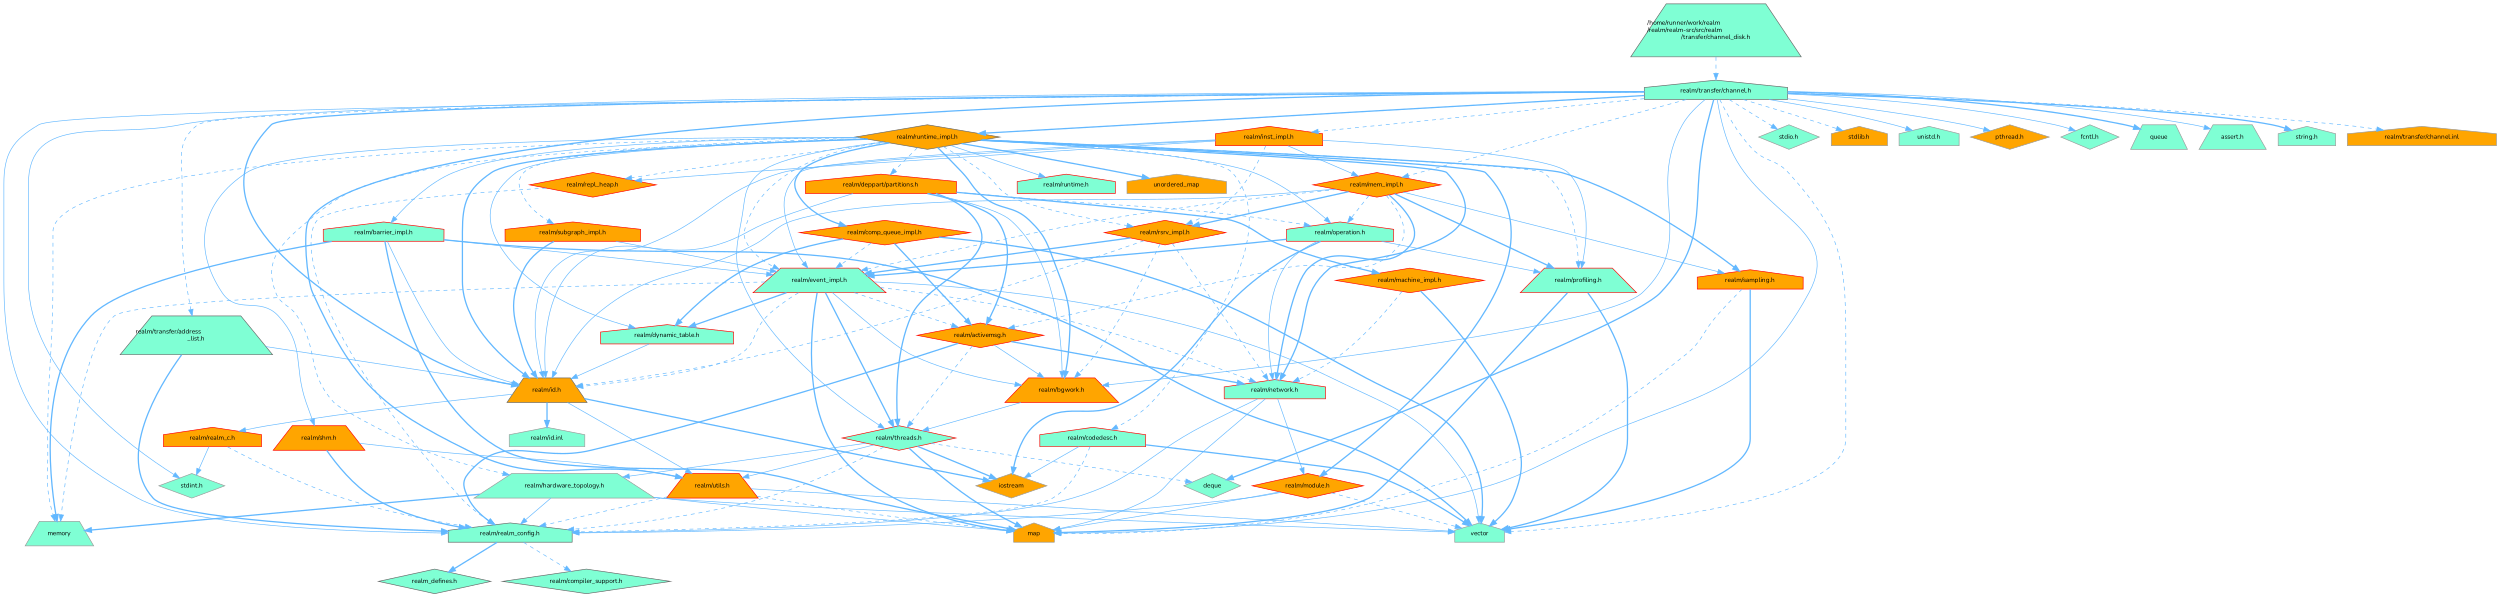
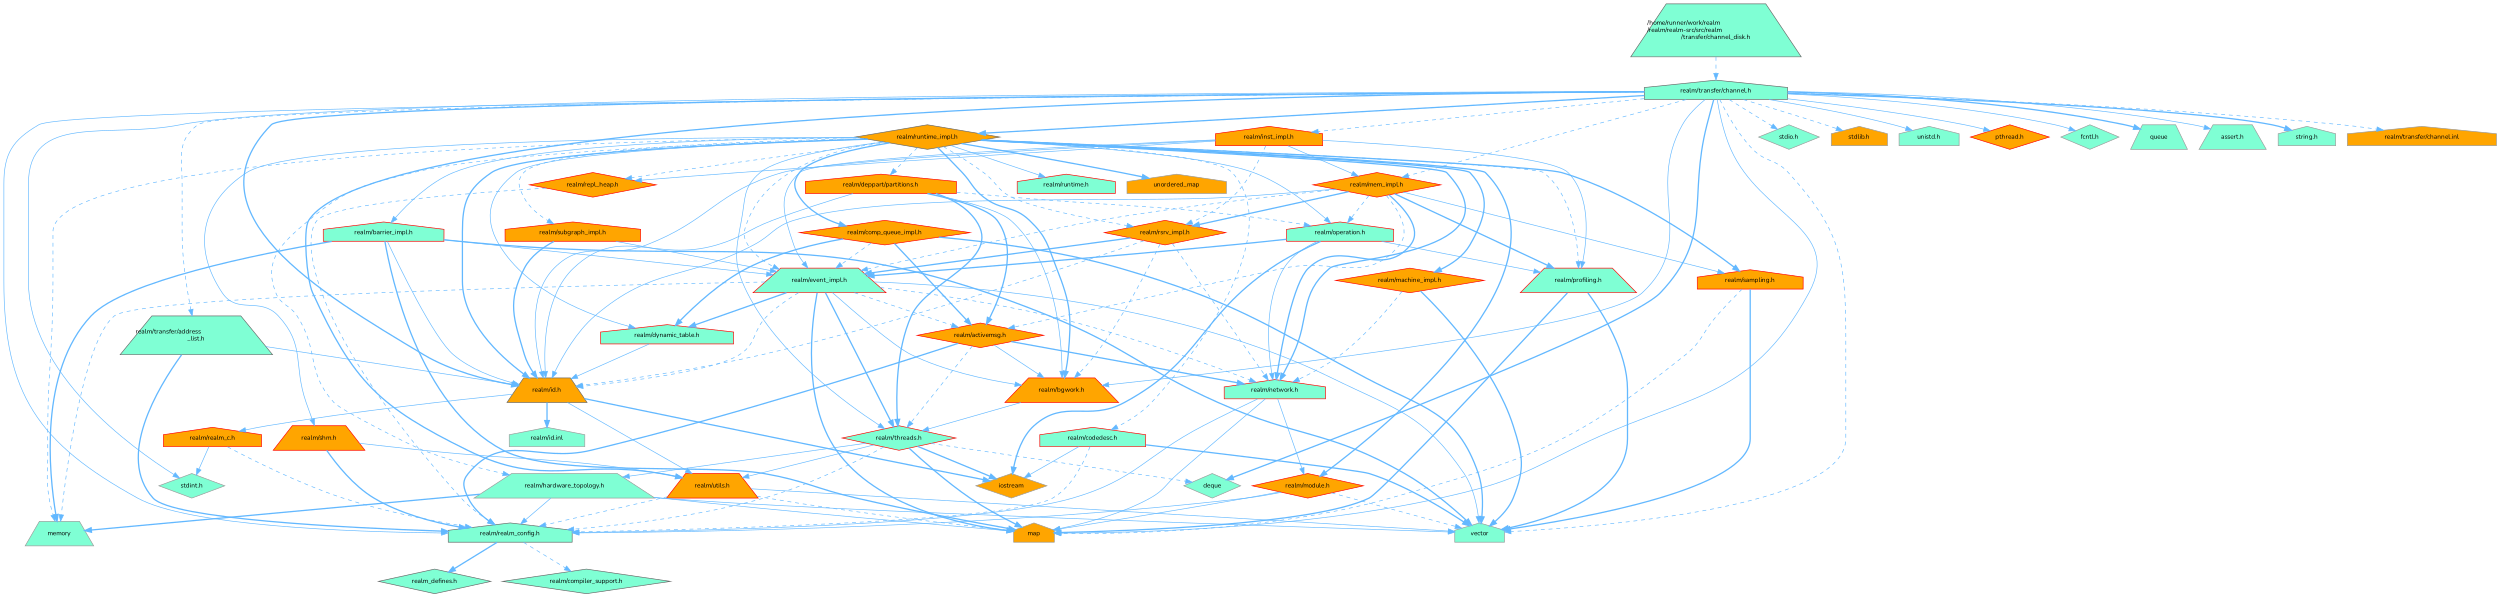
(2010, 137) -> (2010, 137)
(1180, 214) -> (1285, 156)
